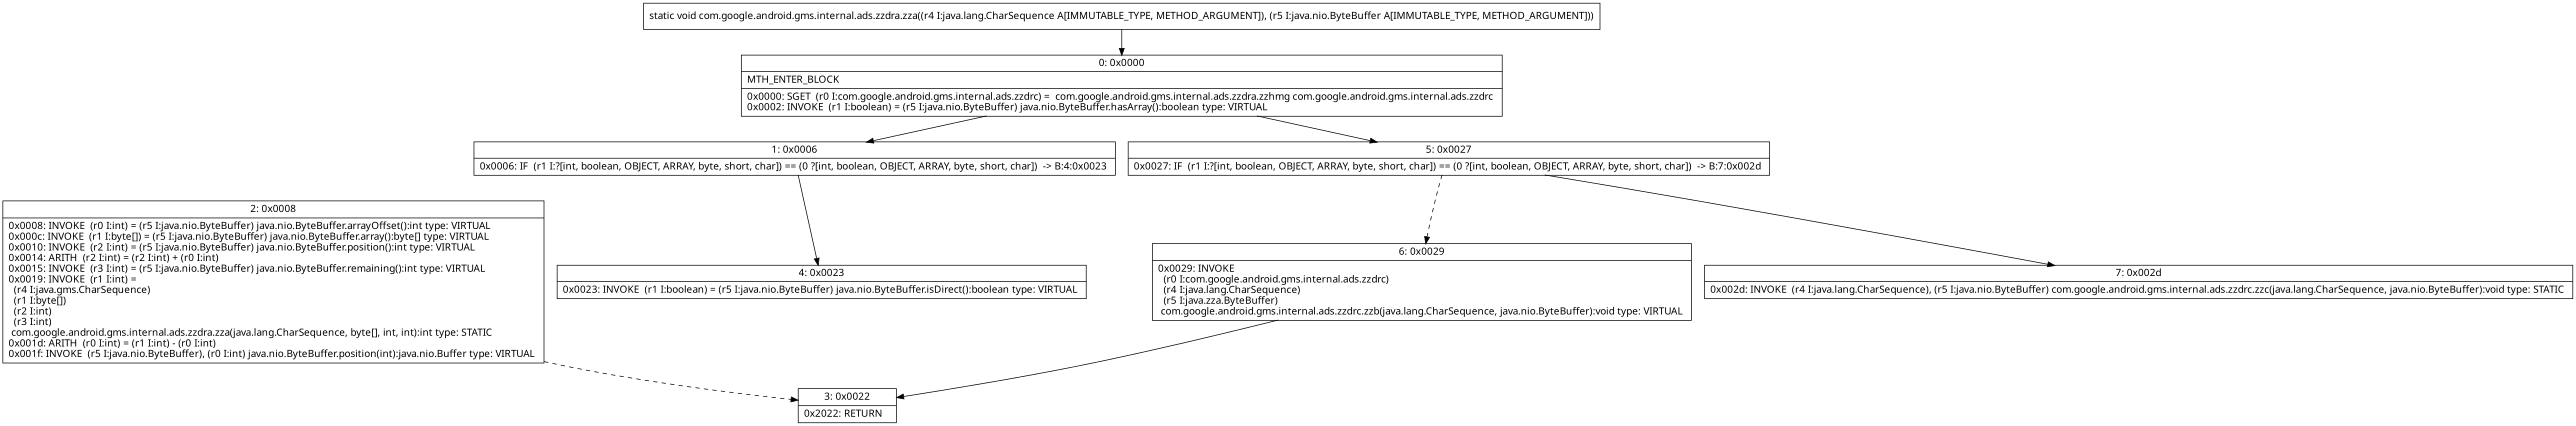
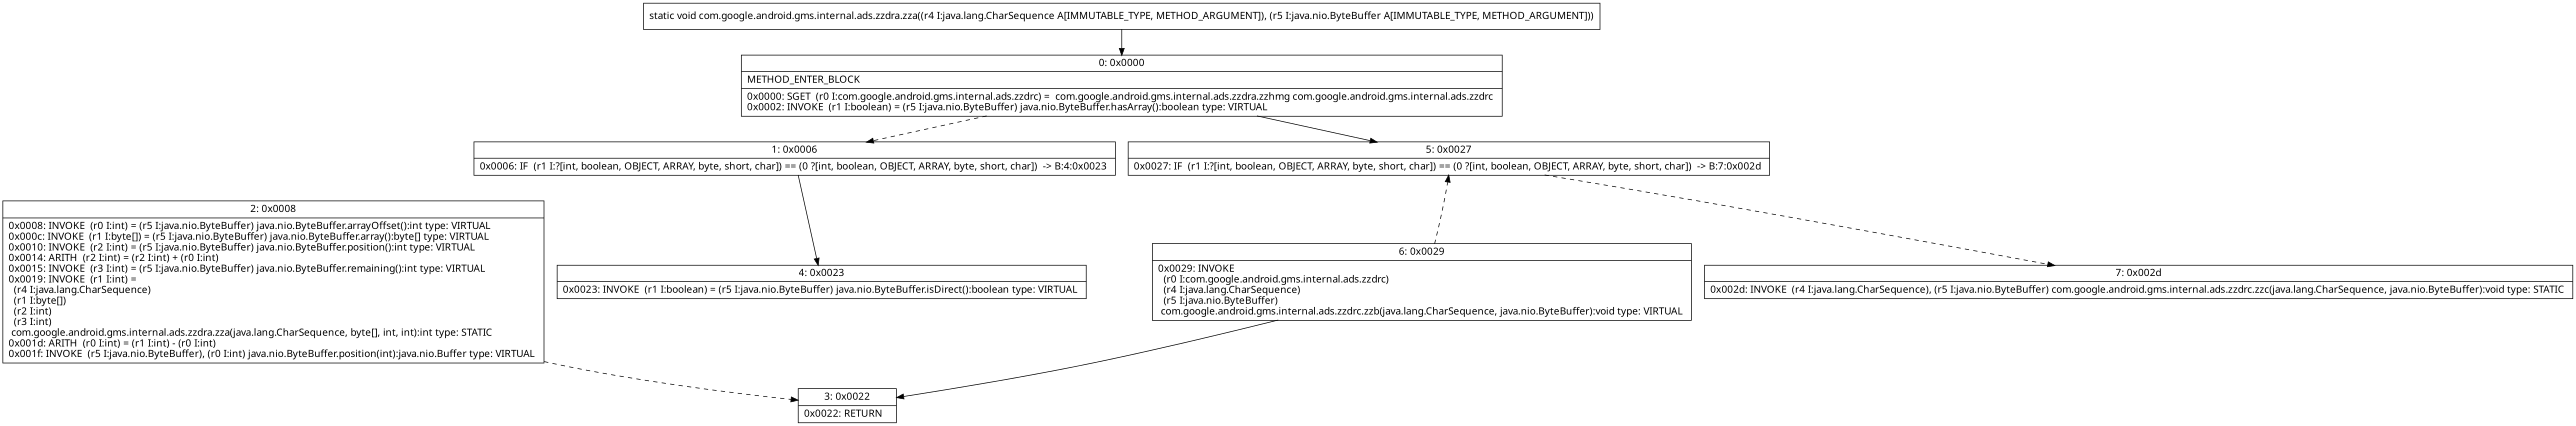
(793, 80) -> (804, 80)
(930, 128) -> (930, 128)
(1434, 206) -> (1442, 213)
(1796, 218) -> (1796, 218)
(80, 290) -> (80, 290)
(1218, 301) -> (1218, 301)
(847, 414) -> (847, 414)
